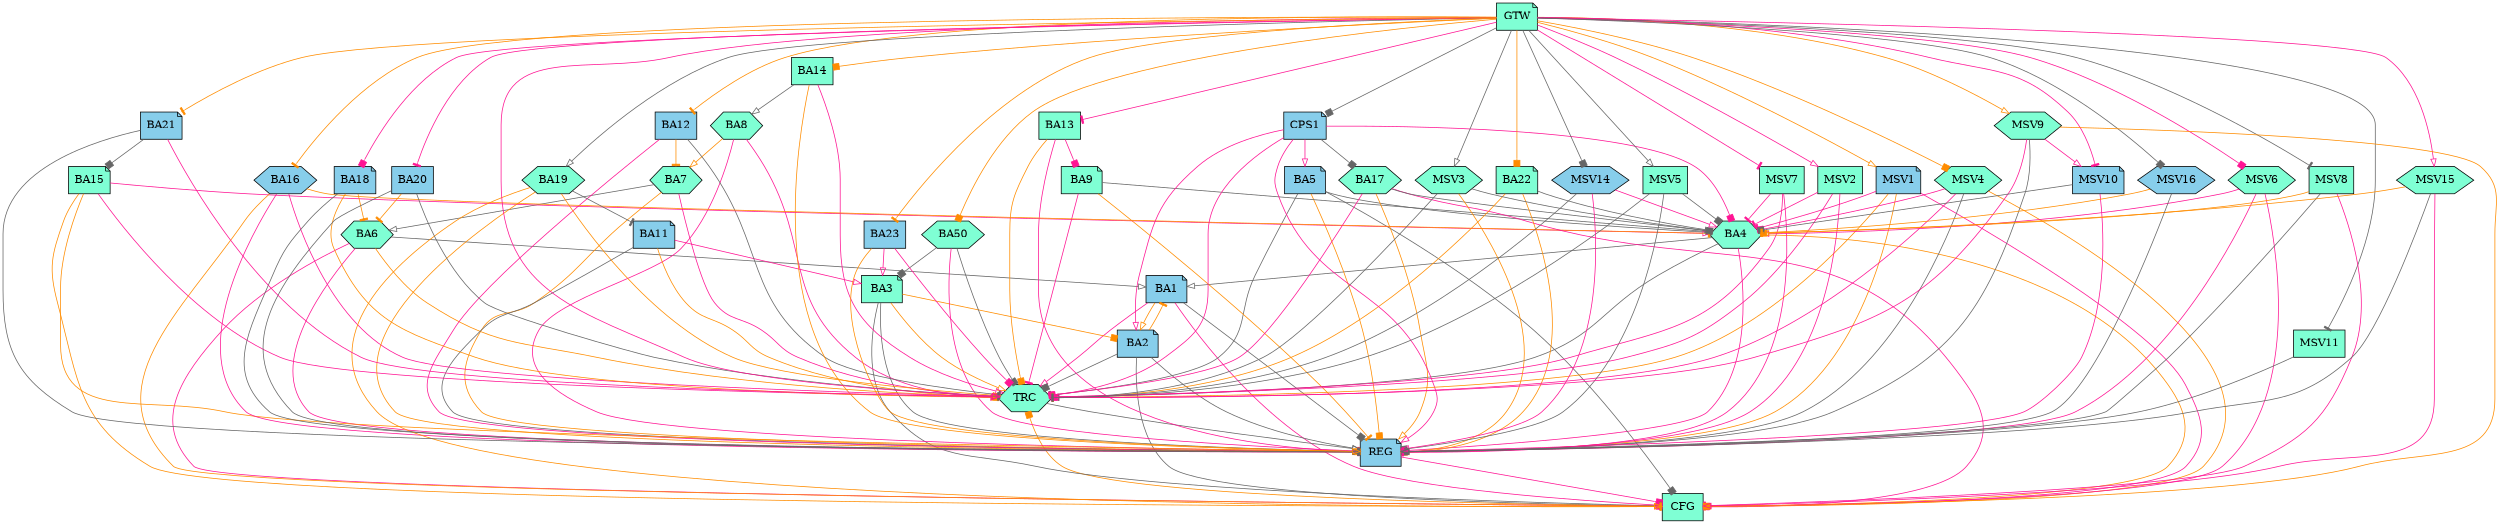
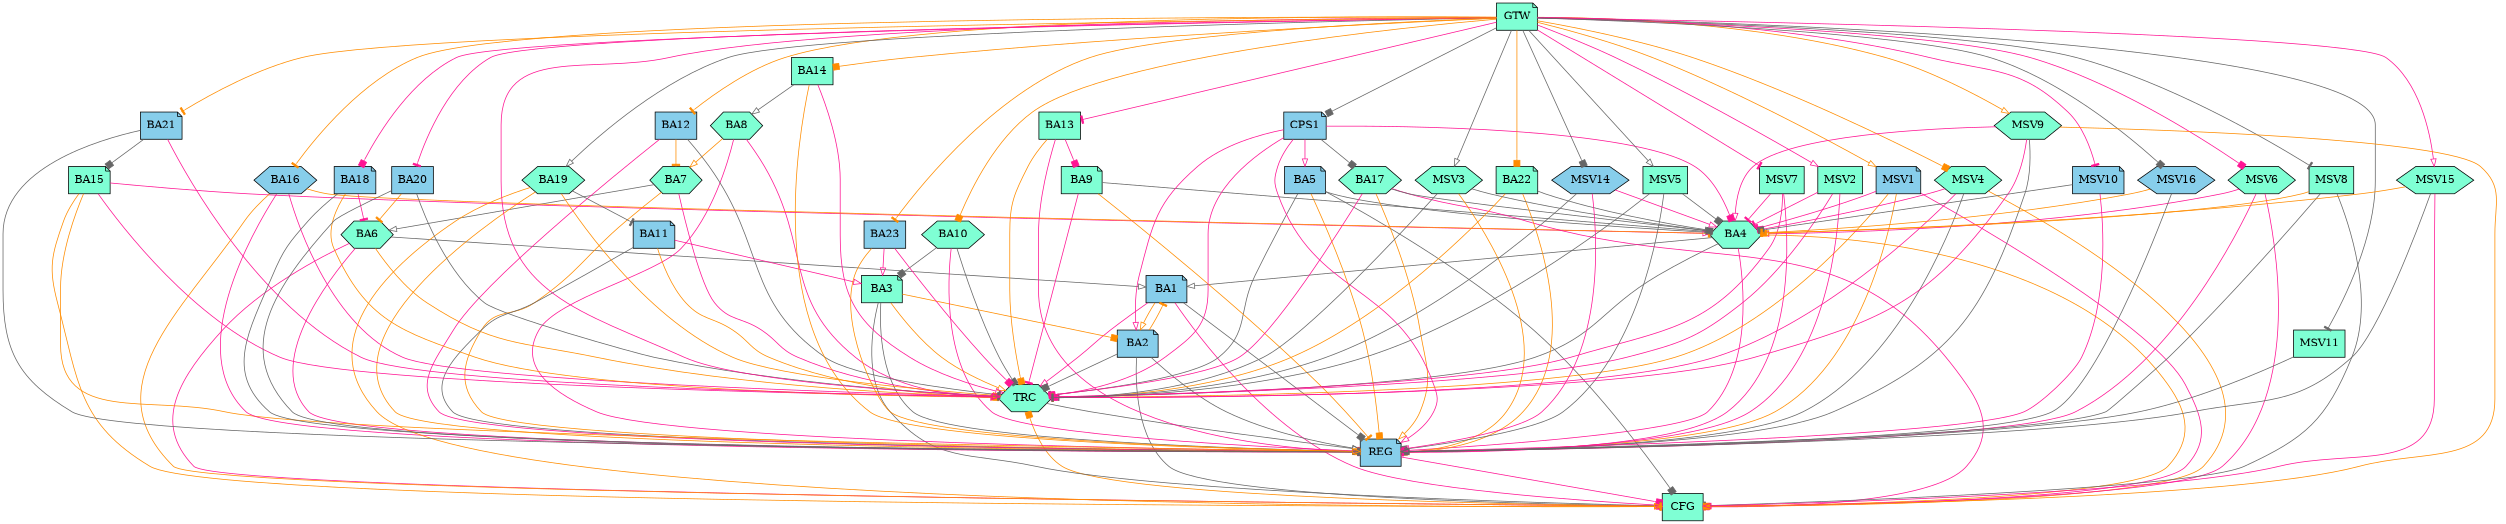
(2060, 151) -> (1846, 138)
(362, 210) -> (362, 210)
(953, 235) -> (953, 235)
(2225, 471) -> (2225, 471)
